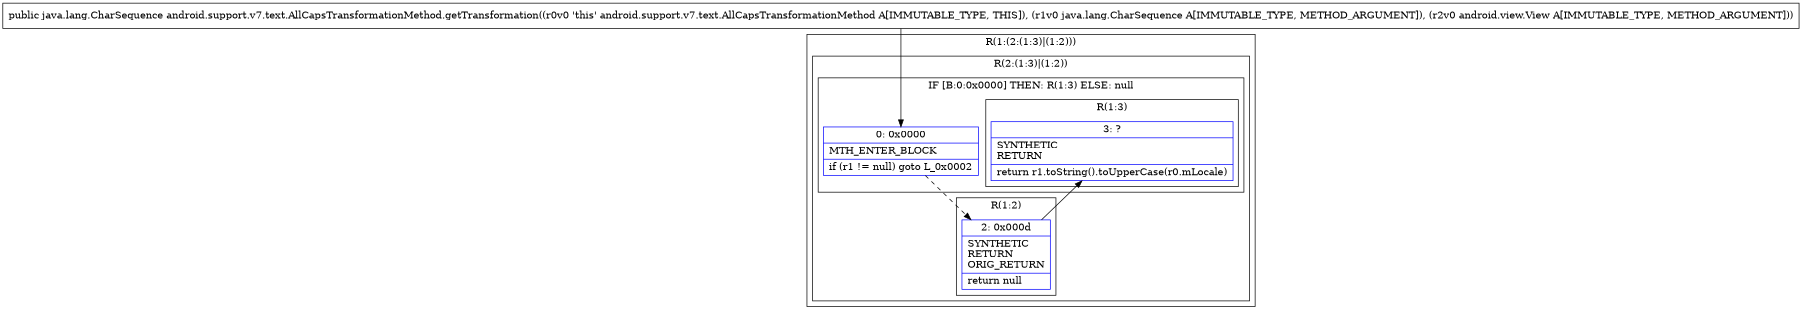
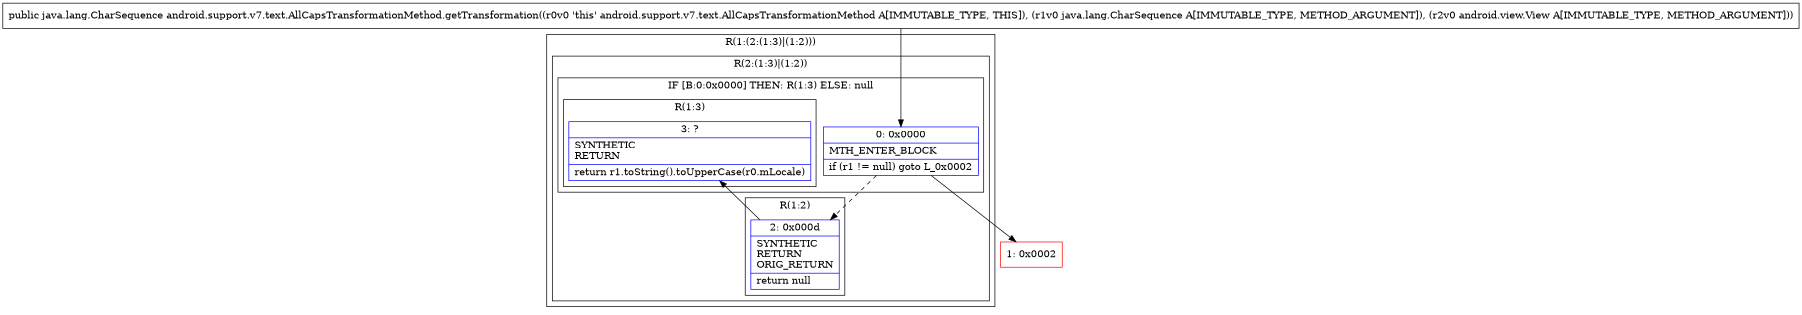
none -> (1031, 255)
